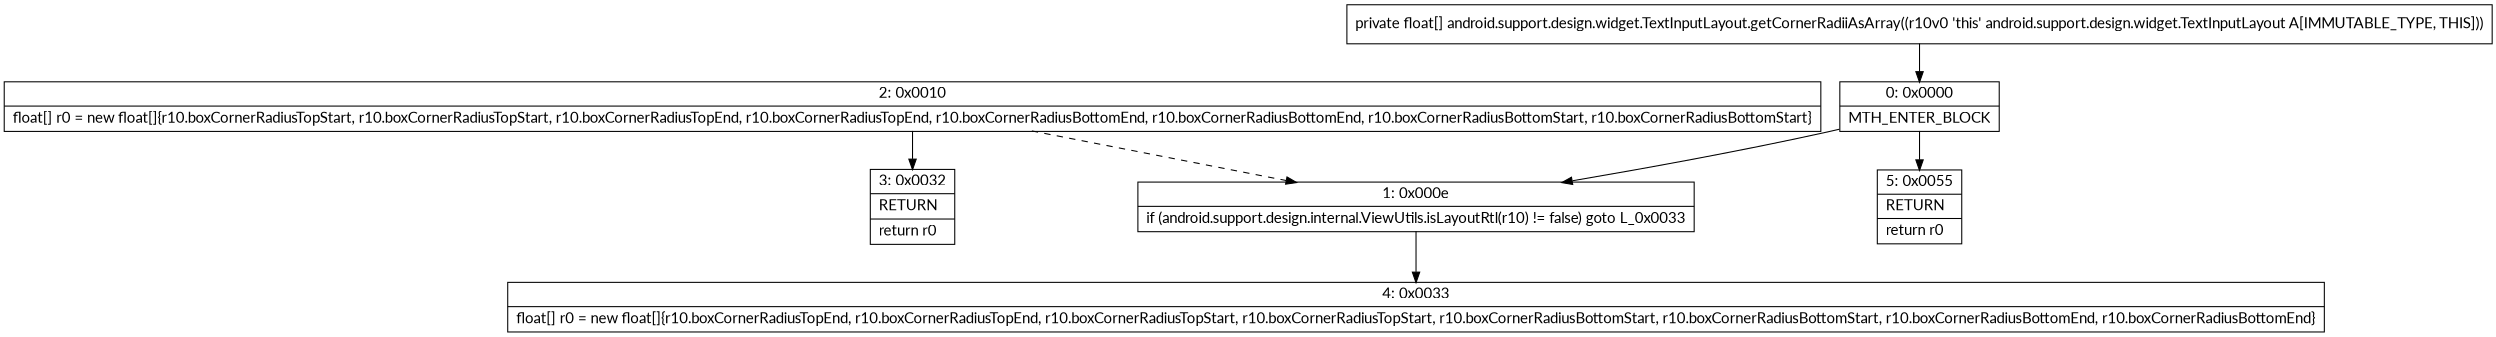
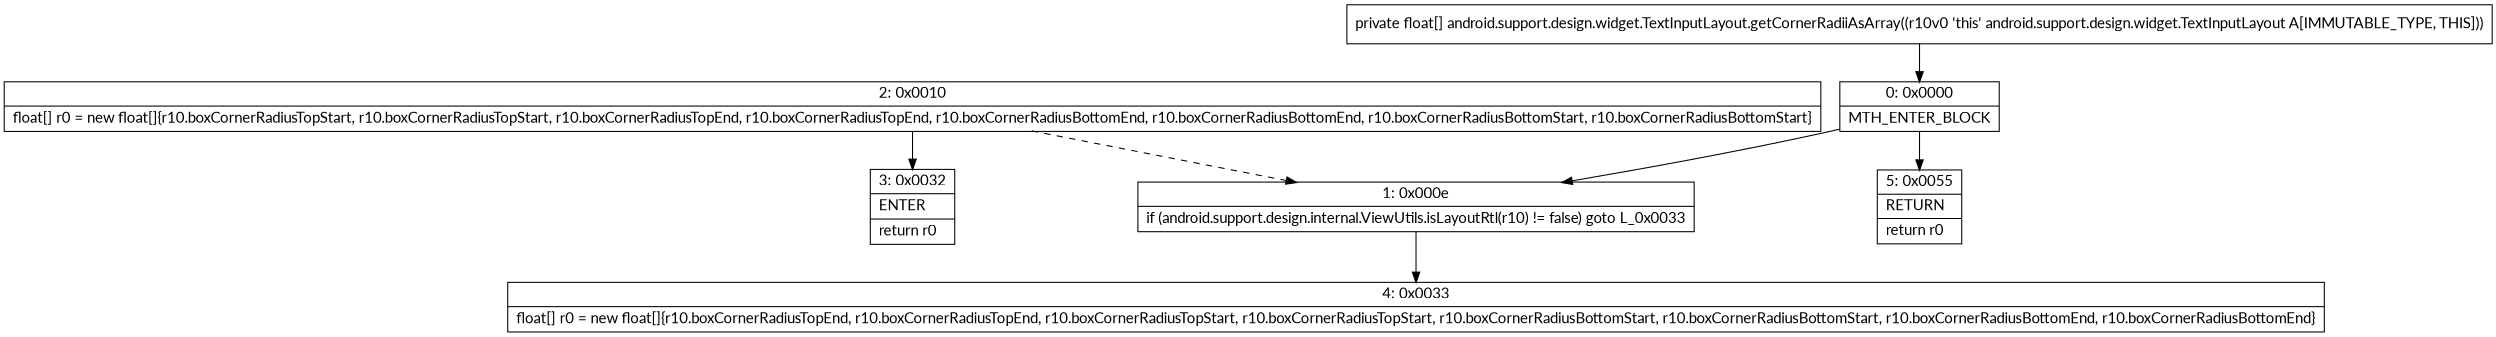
(908, 206) -> (902, 206)
